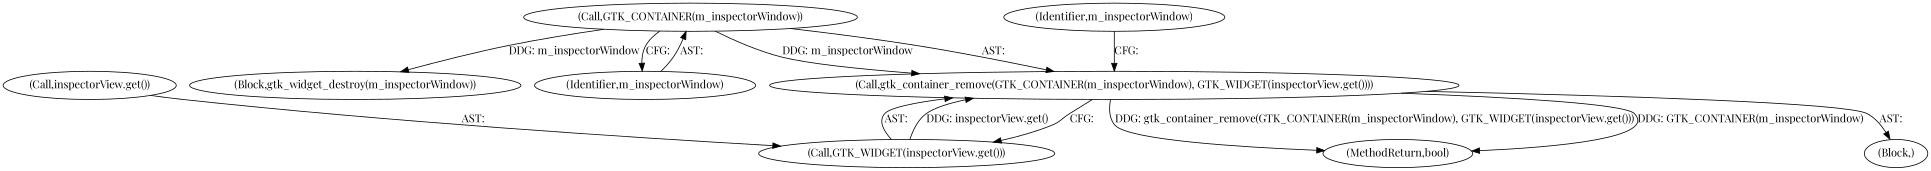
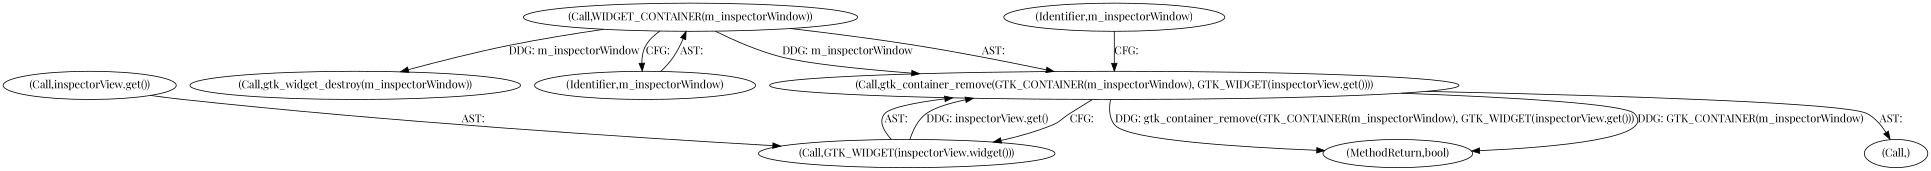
(691, 17) -> (691, 17)
(355, 85) -> (355, 85)
(907, 154) -> (907, 154)
(1896, 154) -> (1896, 154)
